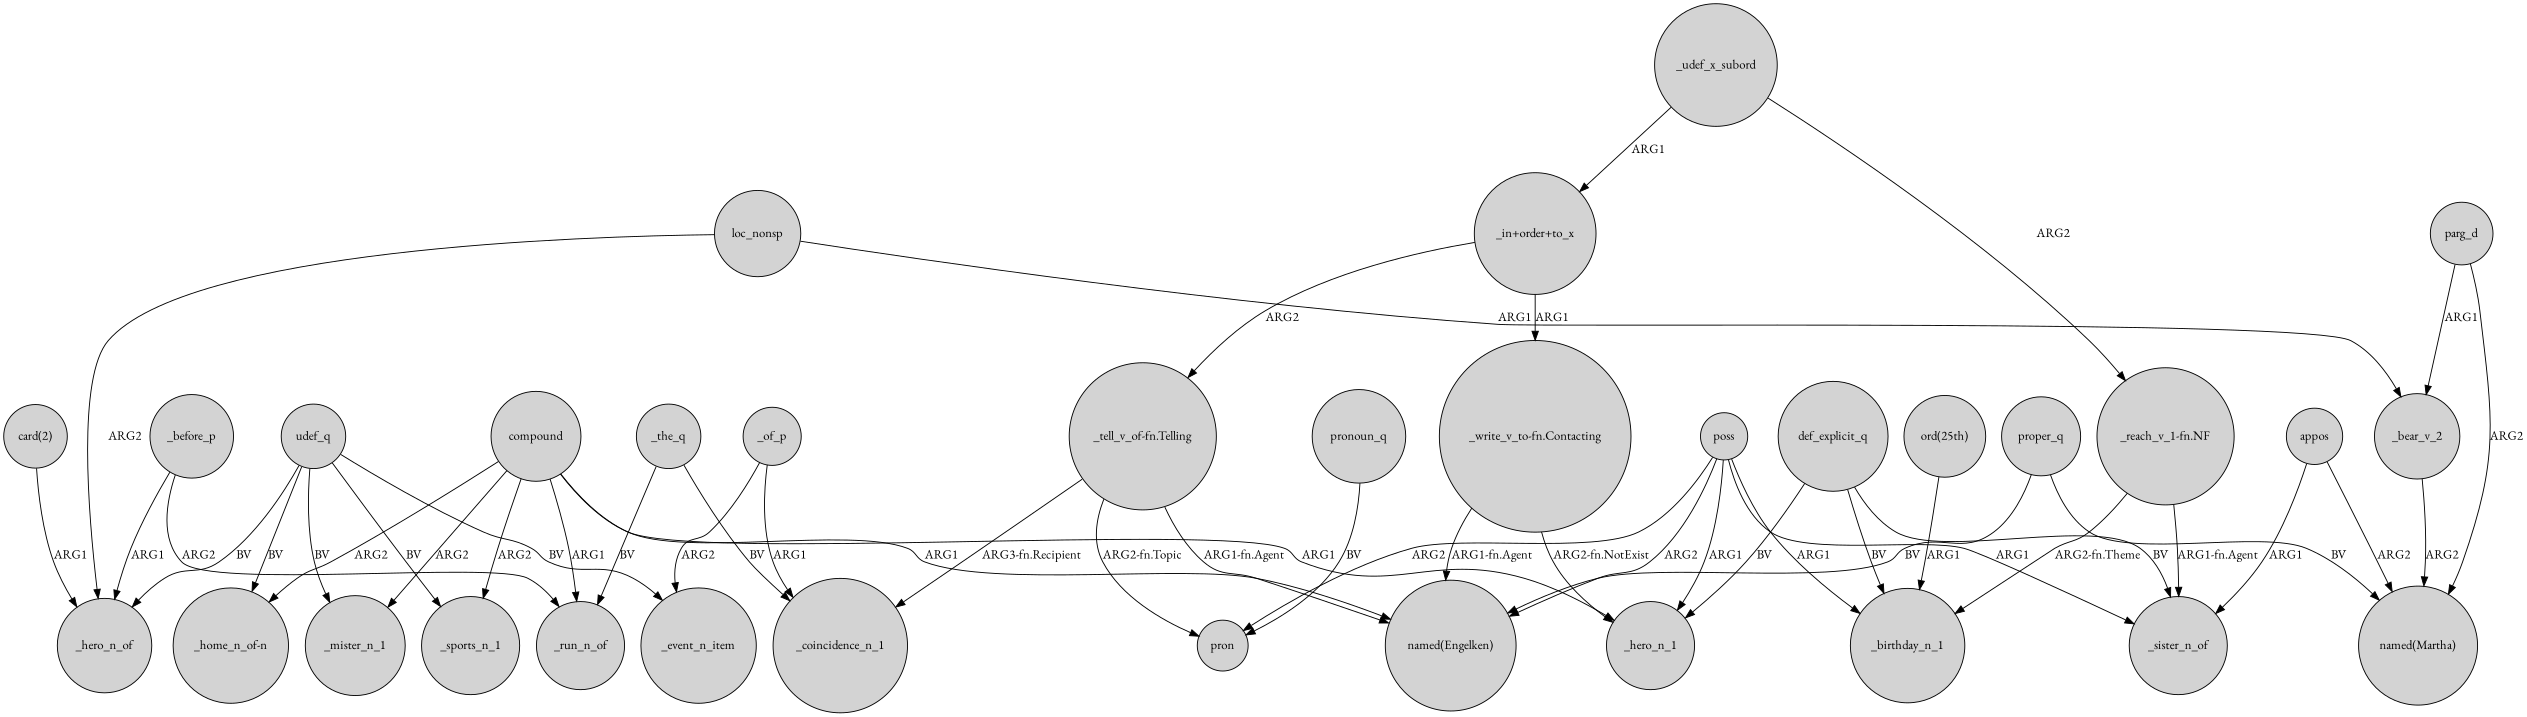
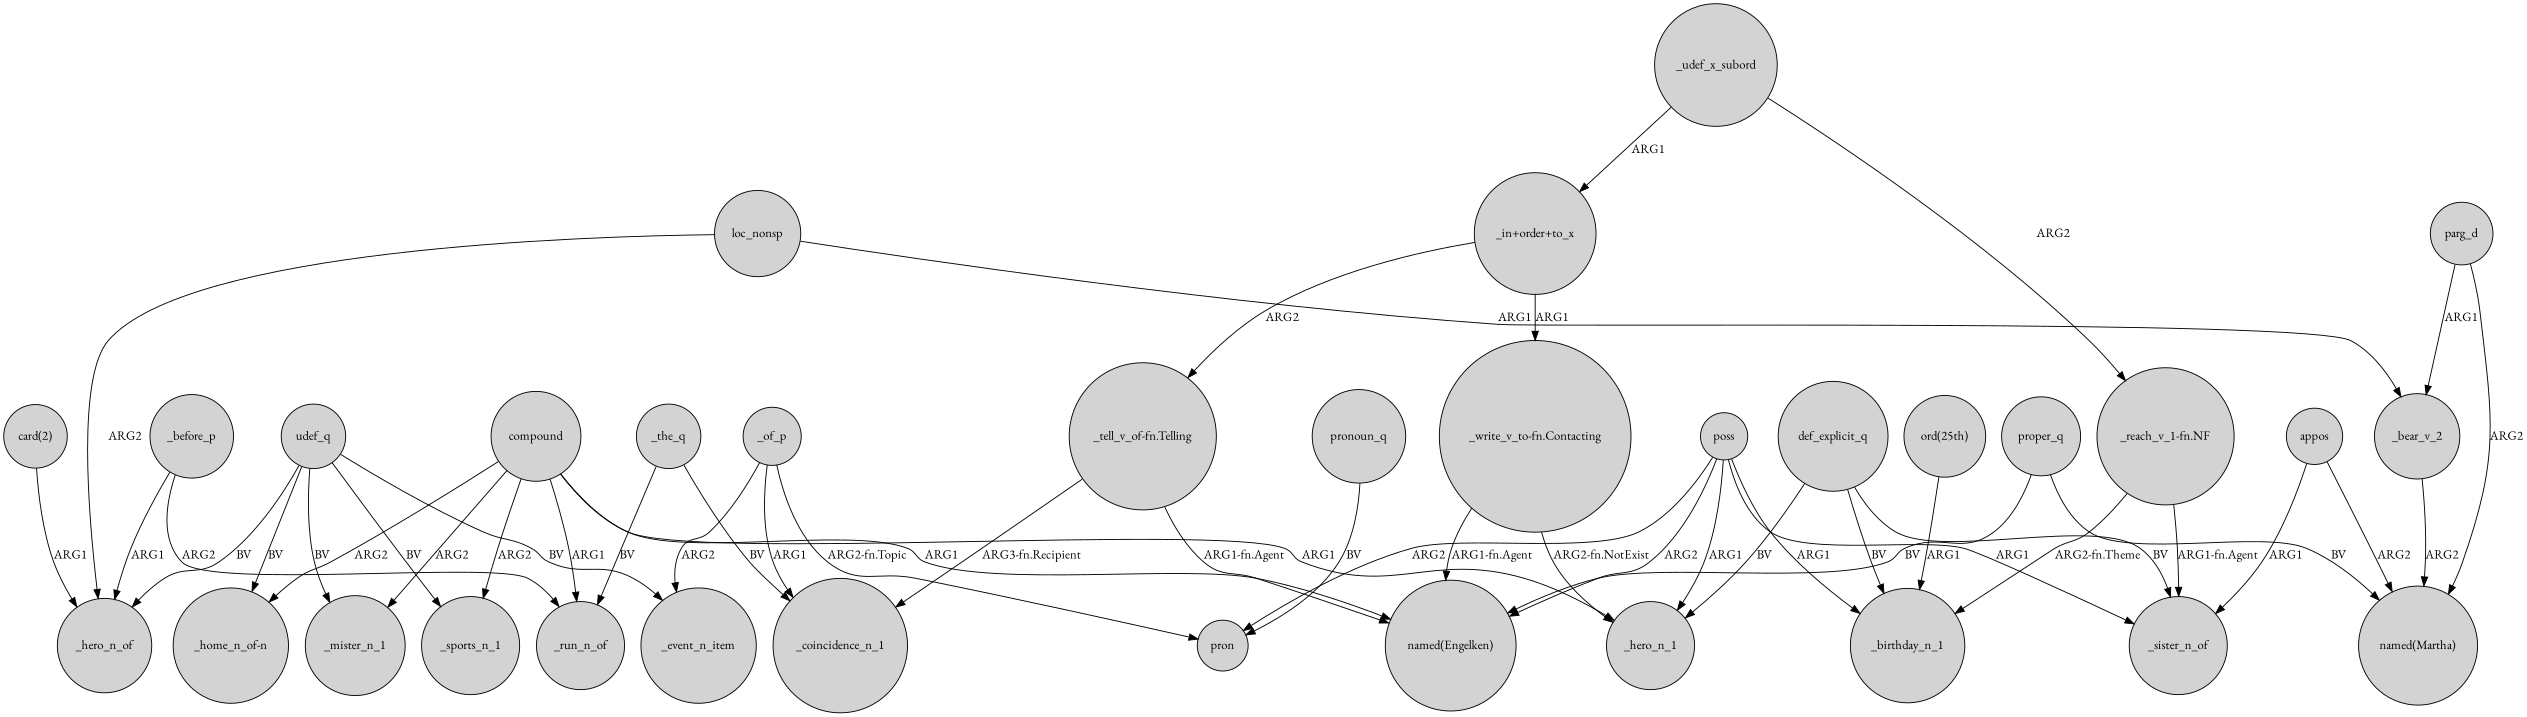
(1117, 582) -> (953, 586)
